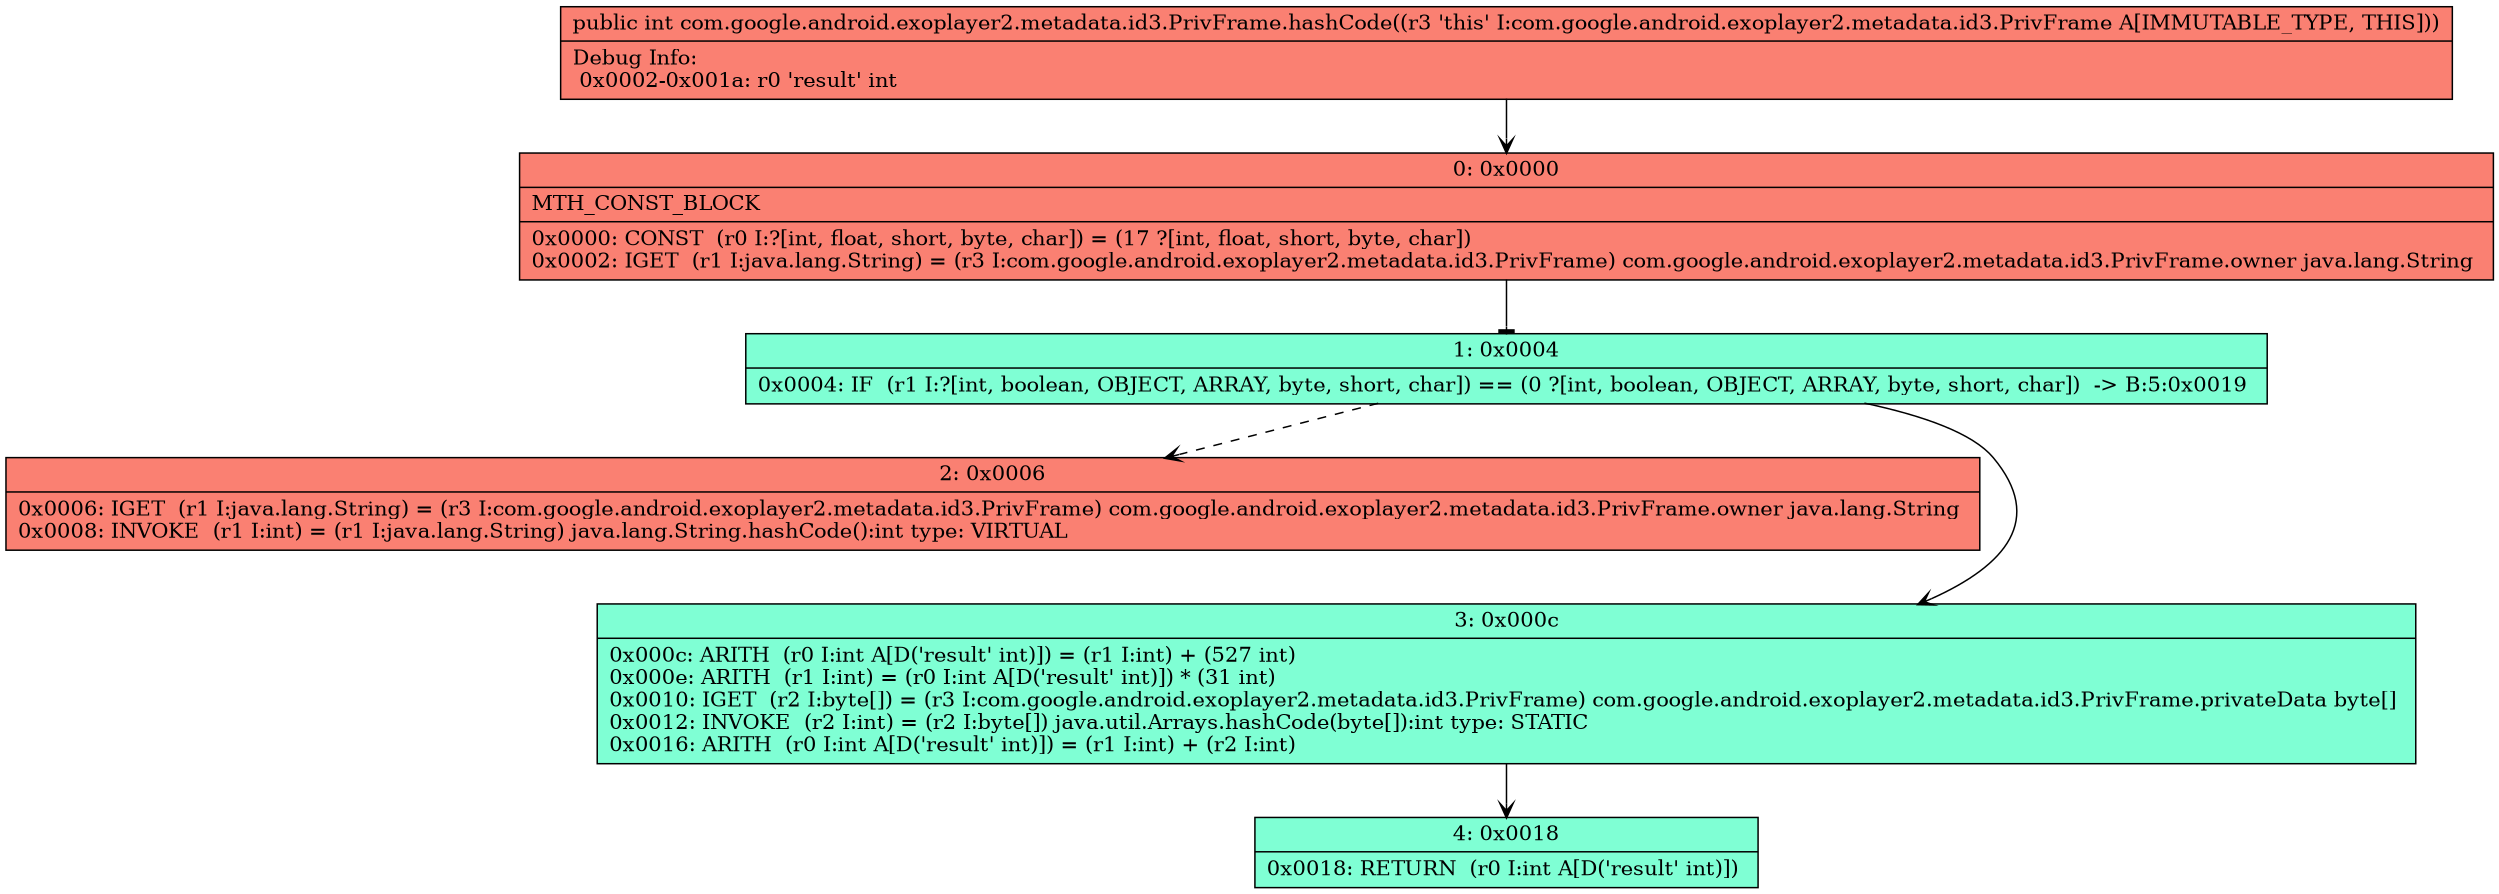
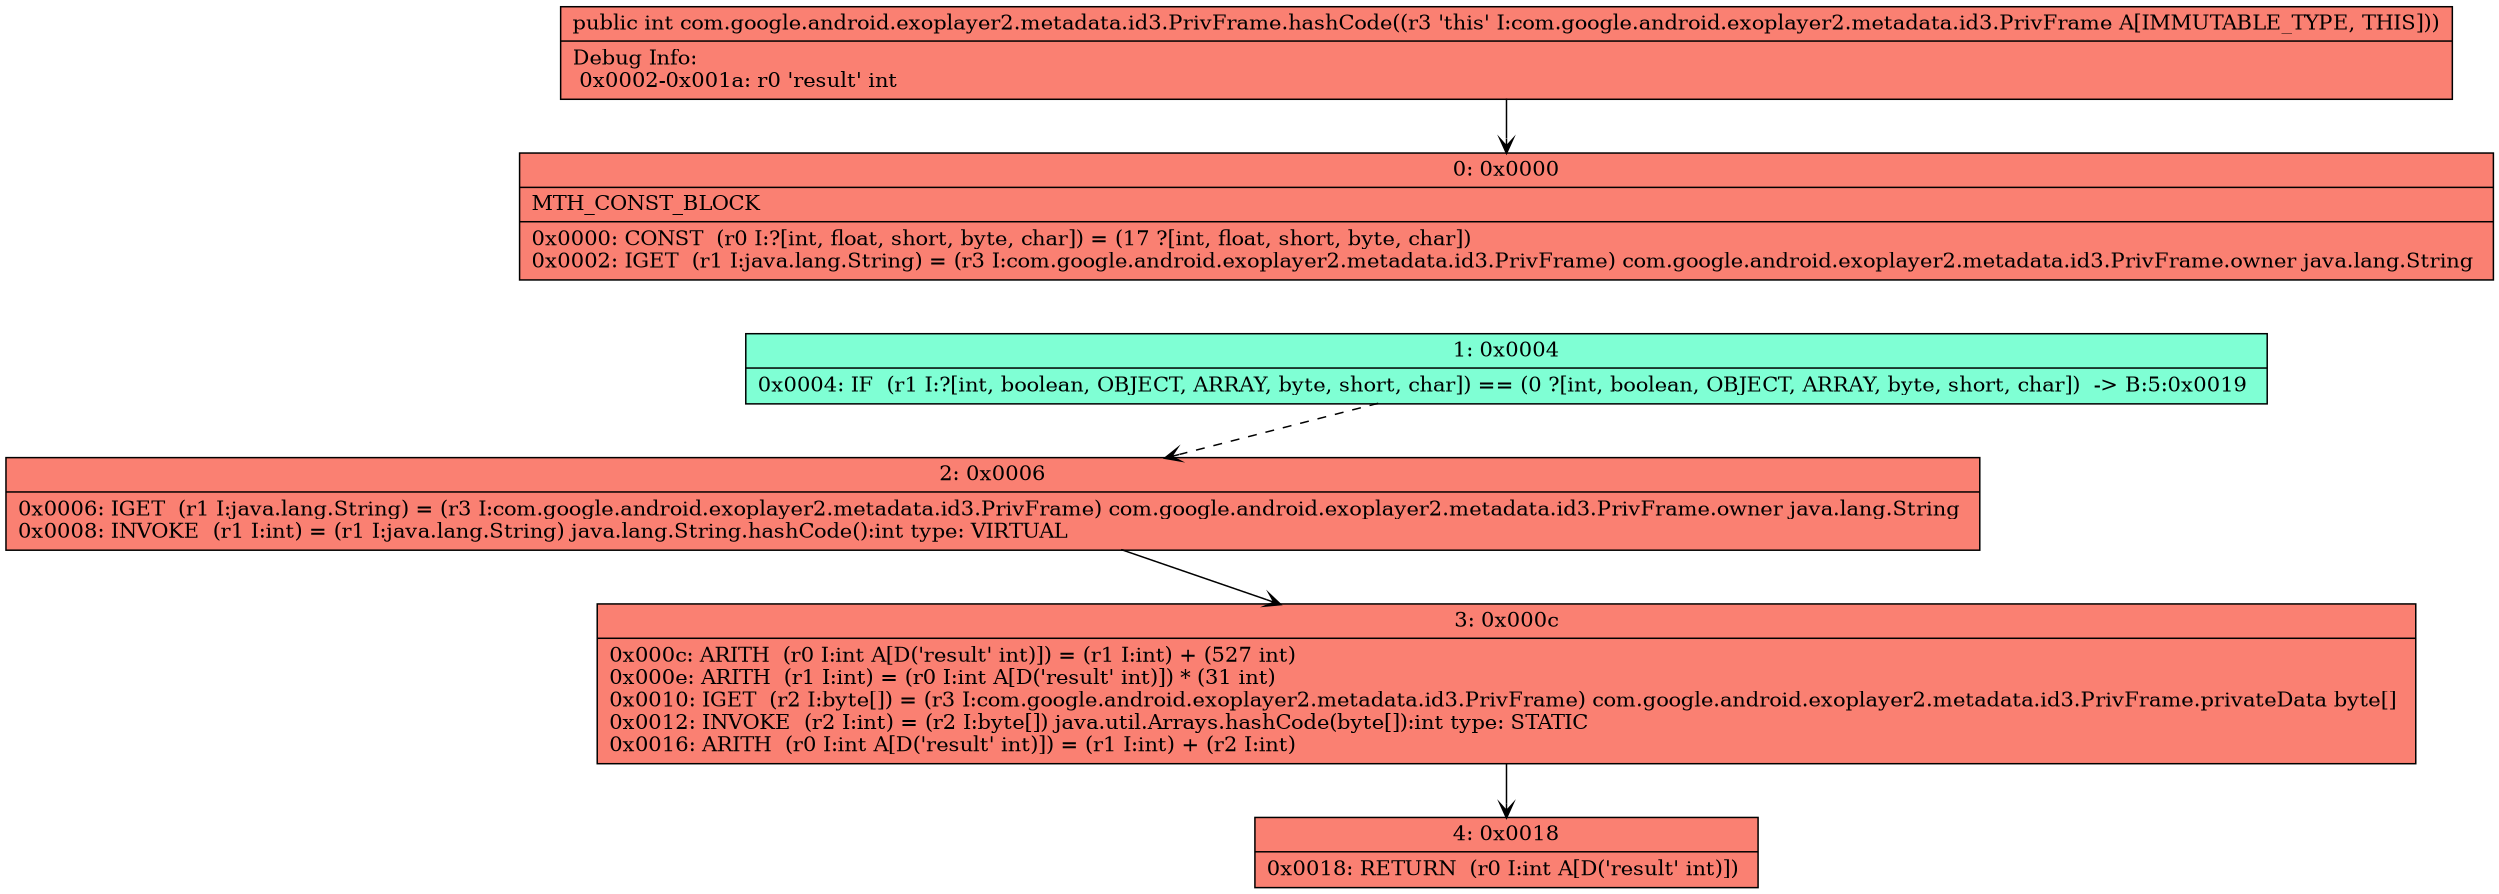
(1506, 303) -> none
(2006, 477) -> (1194, 575)
(1506, 684) -> (1506, 684)
(1506, 853) -> (1506, 853)
